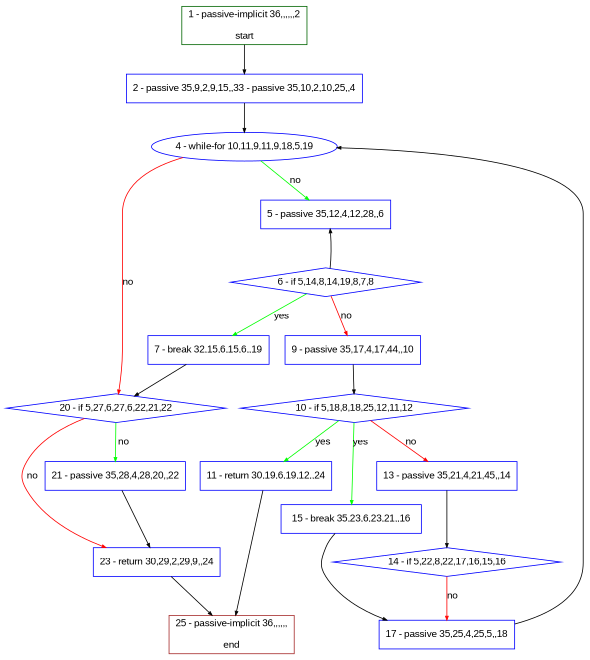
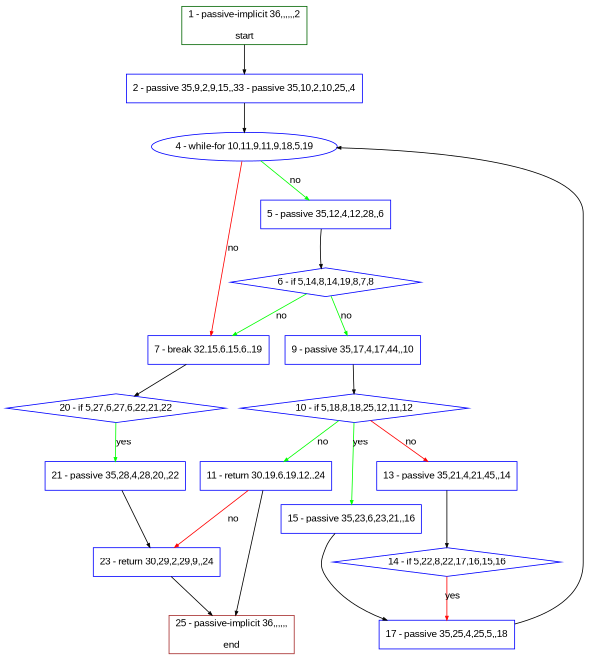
(331, 251) -> (320, 247)
(122, 257) -> (227, 246)
(338, 314) -> (338, 314)
(281, 316) -> (281, 316)
(124, 442) -> (124, 442)
(323, 442) -> (323, 442)
(25, 486) -> (213, 518)
(351, 519) -> (351, 519)
(452, 596) -> (452, 596)
